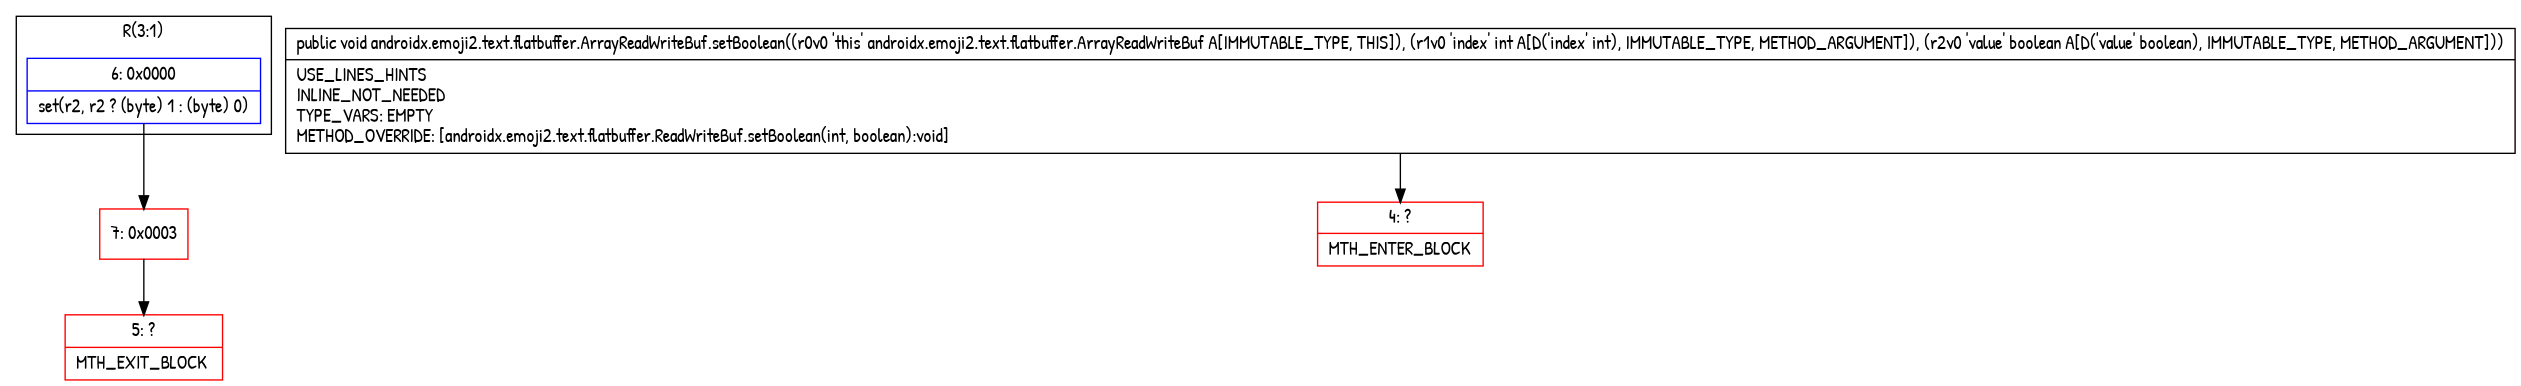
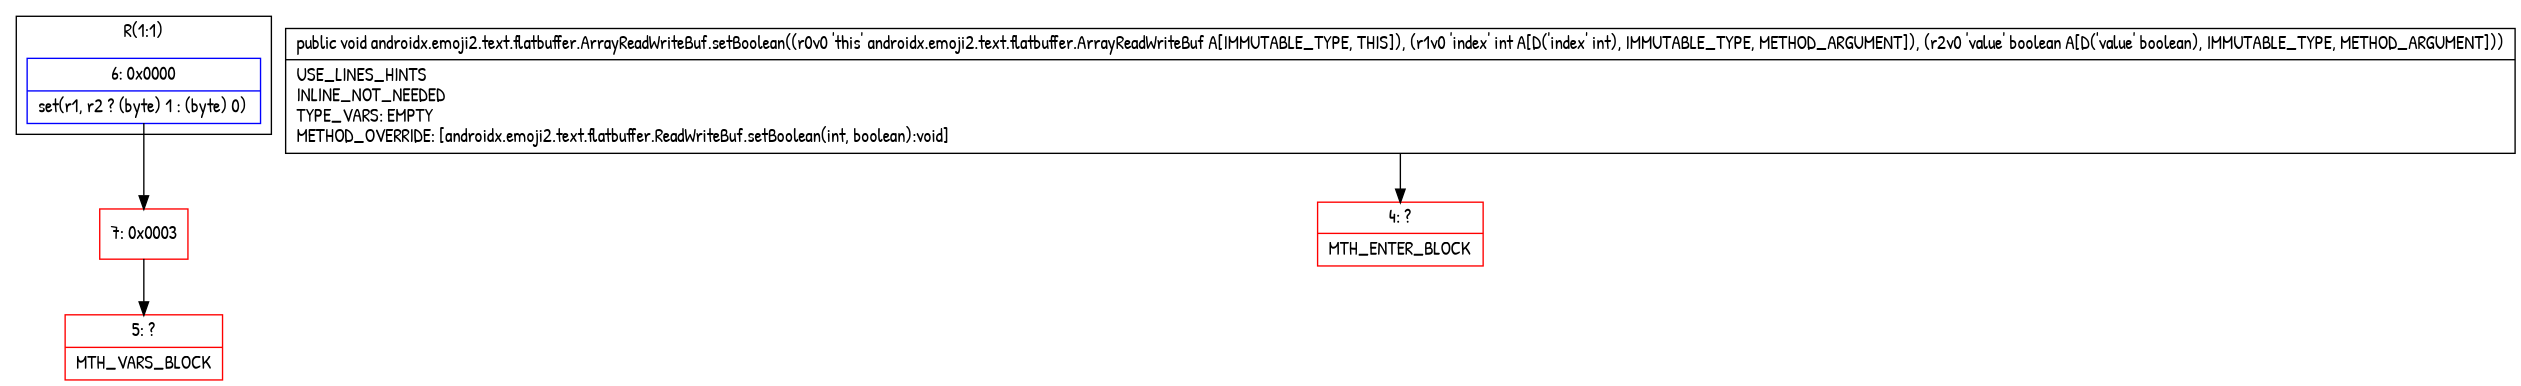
(144, 32) -> (144, 32)
(144, 107) -> (142, 107)
(142, 363) -> (144, 363)
